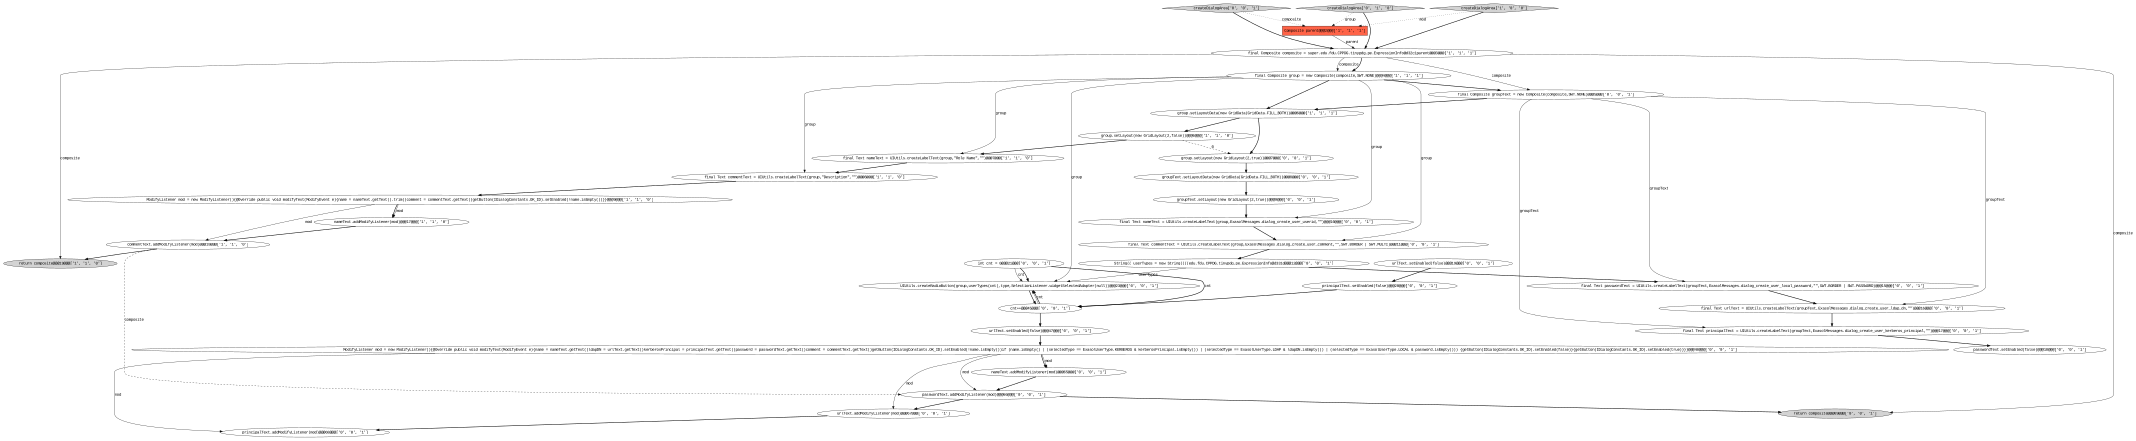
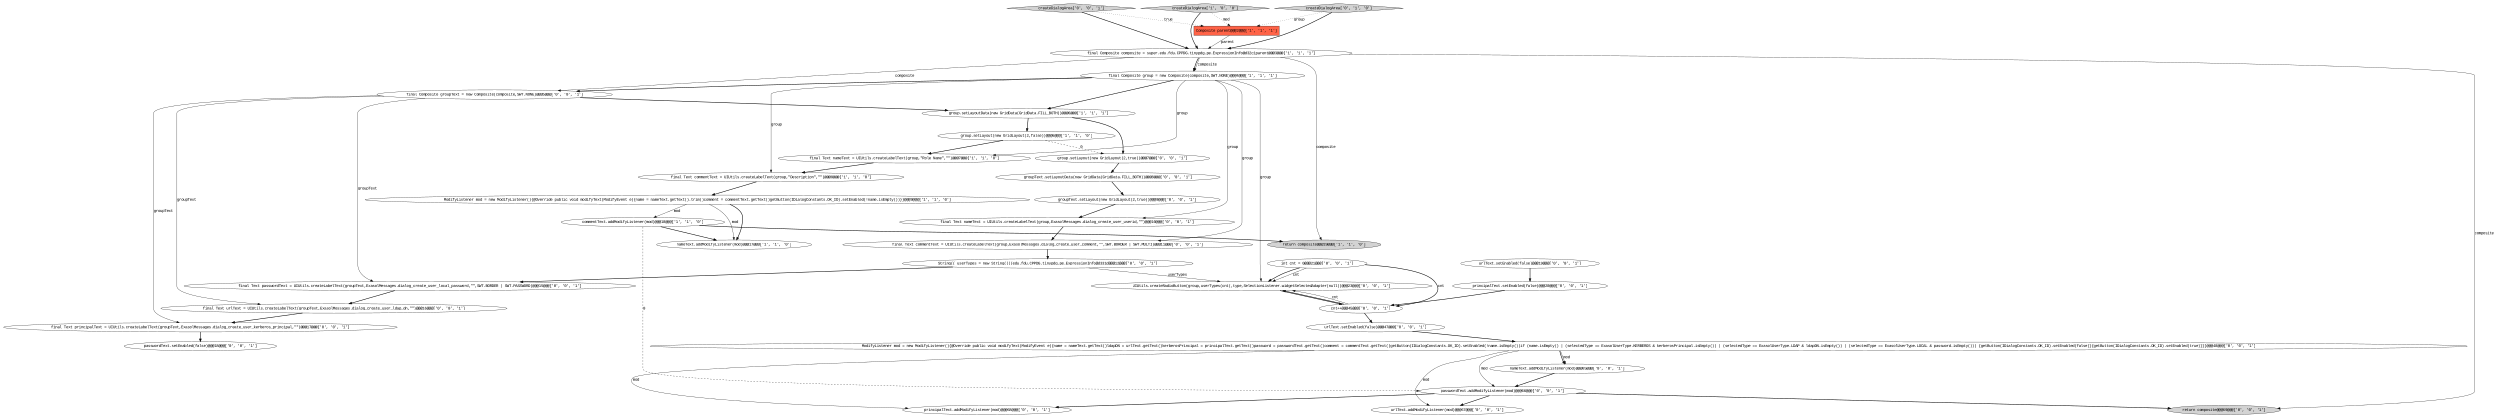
(1291, 20) -> (1168, 20)
(291, 233) -> (687, 233)
(134, 320) -> (644, 308)
(603, 423) -> (1246, 400)
